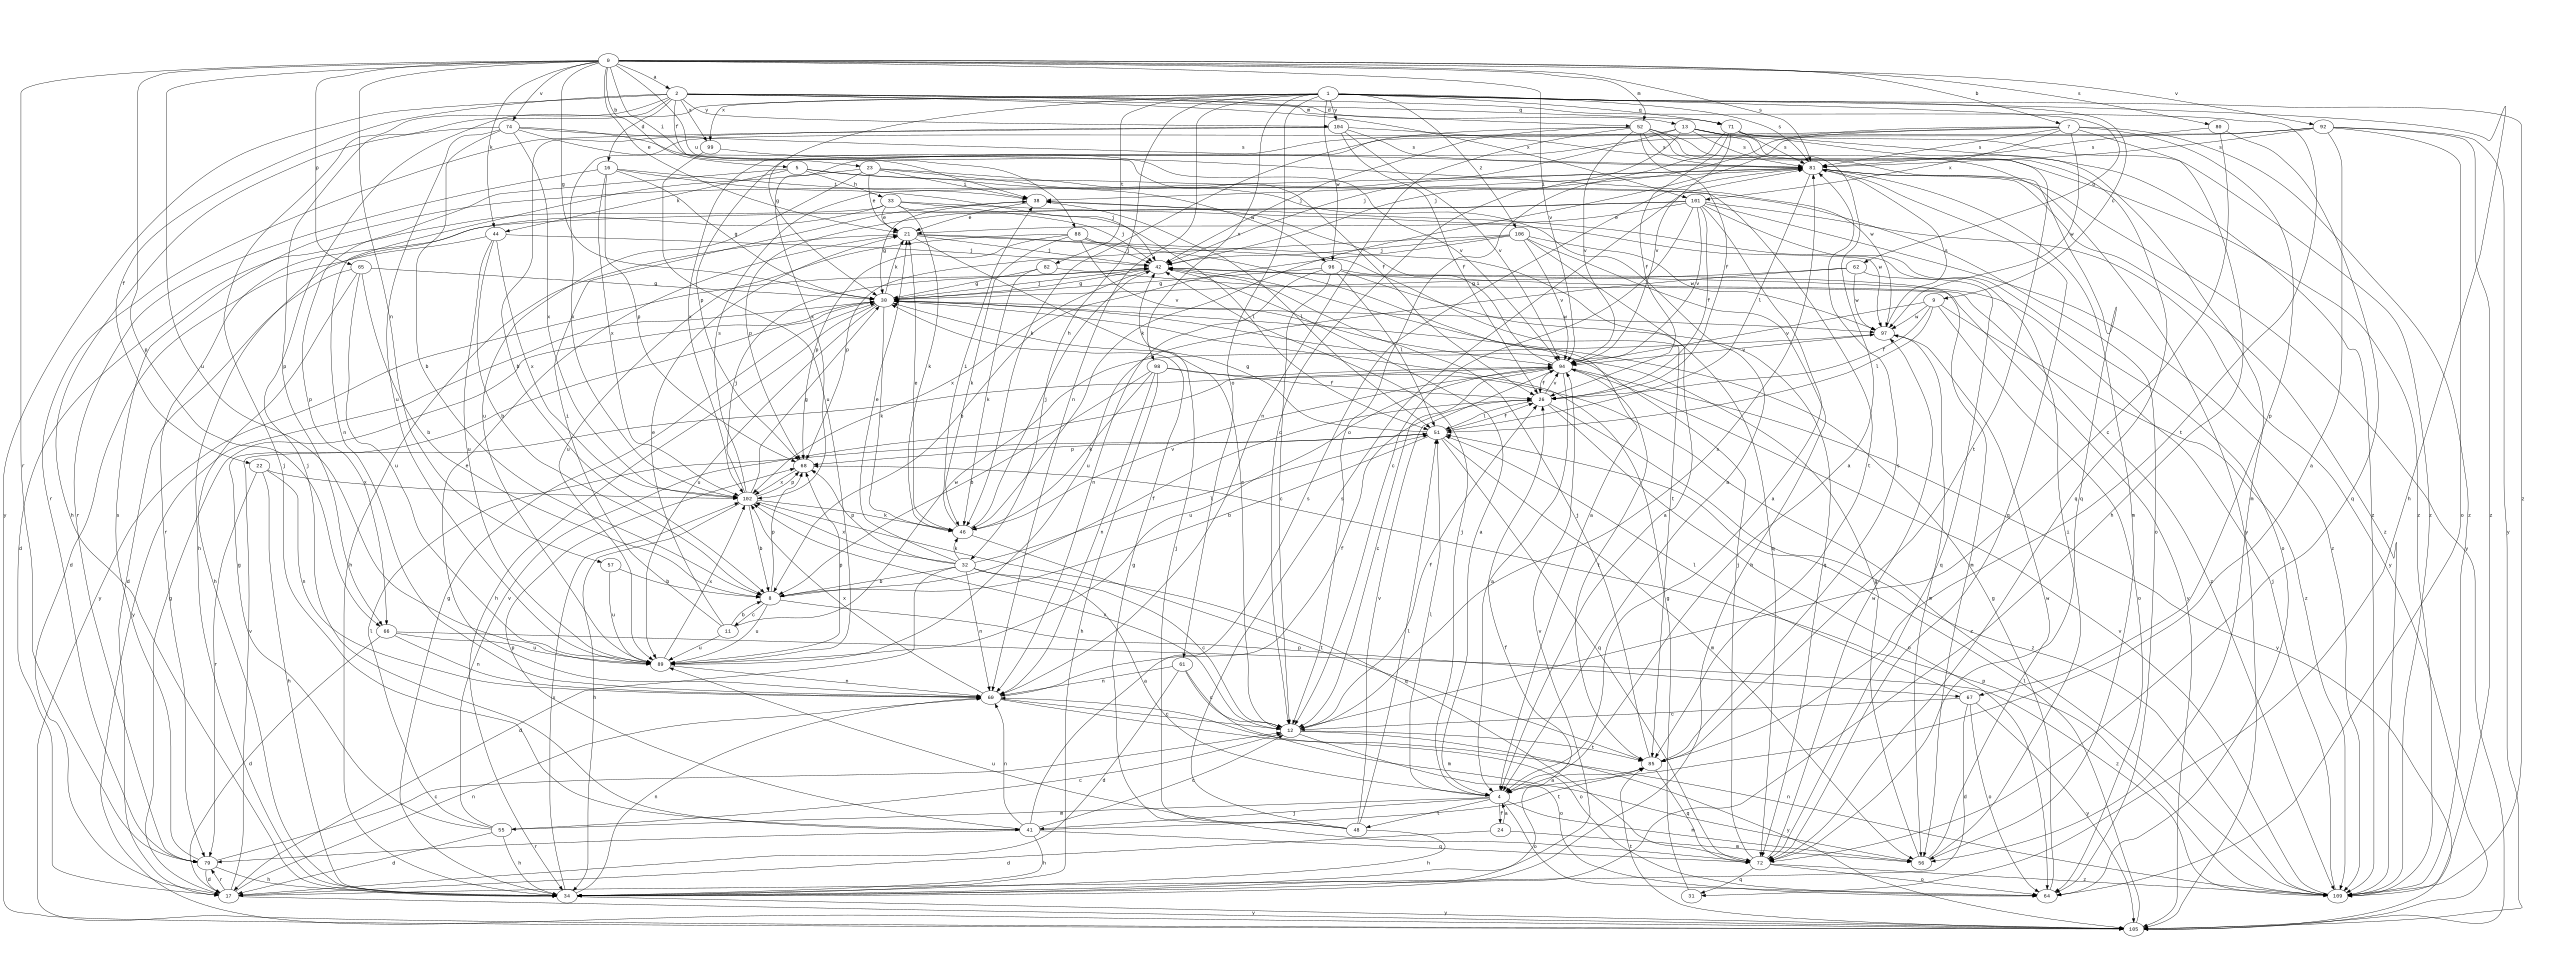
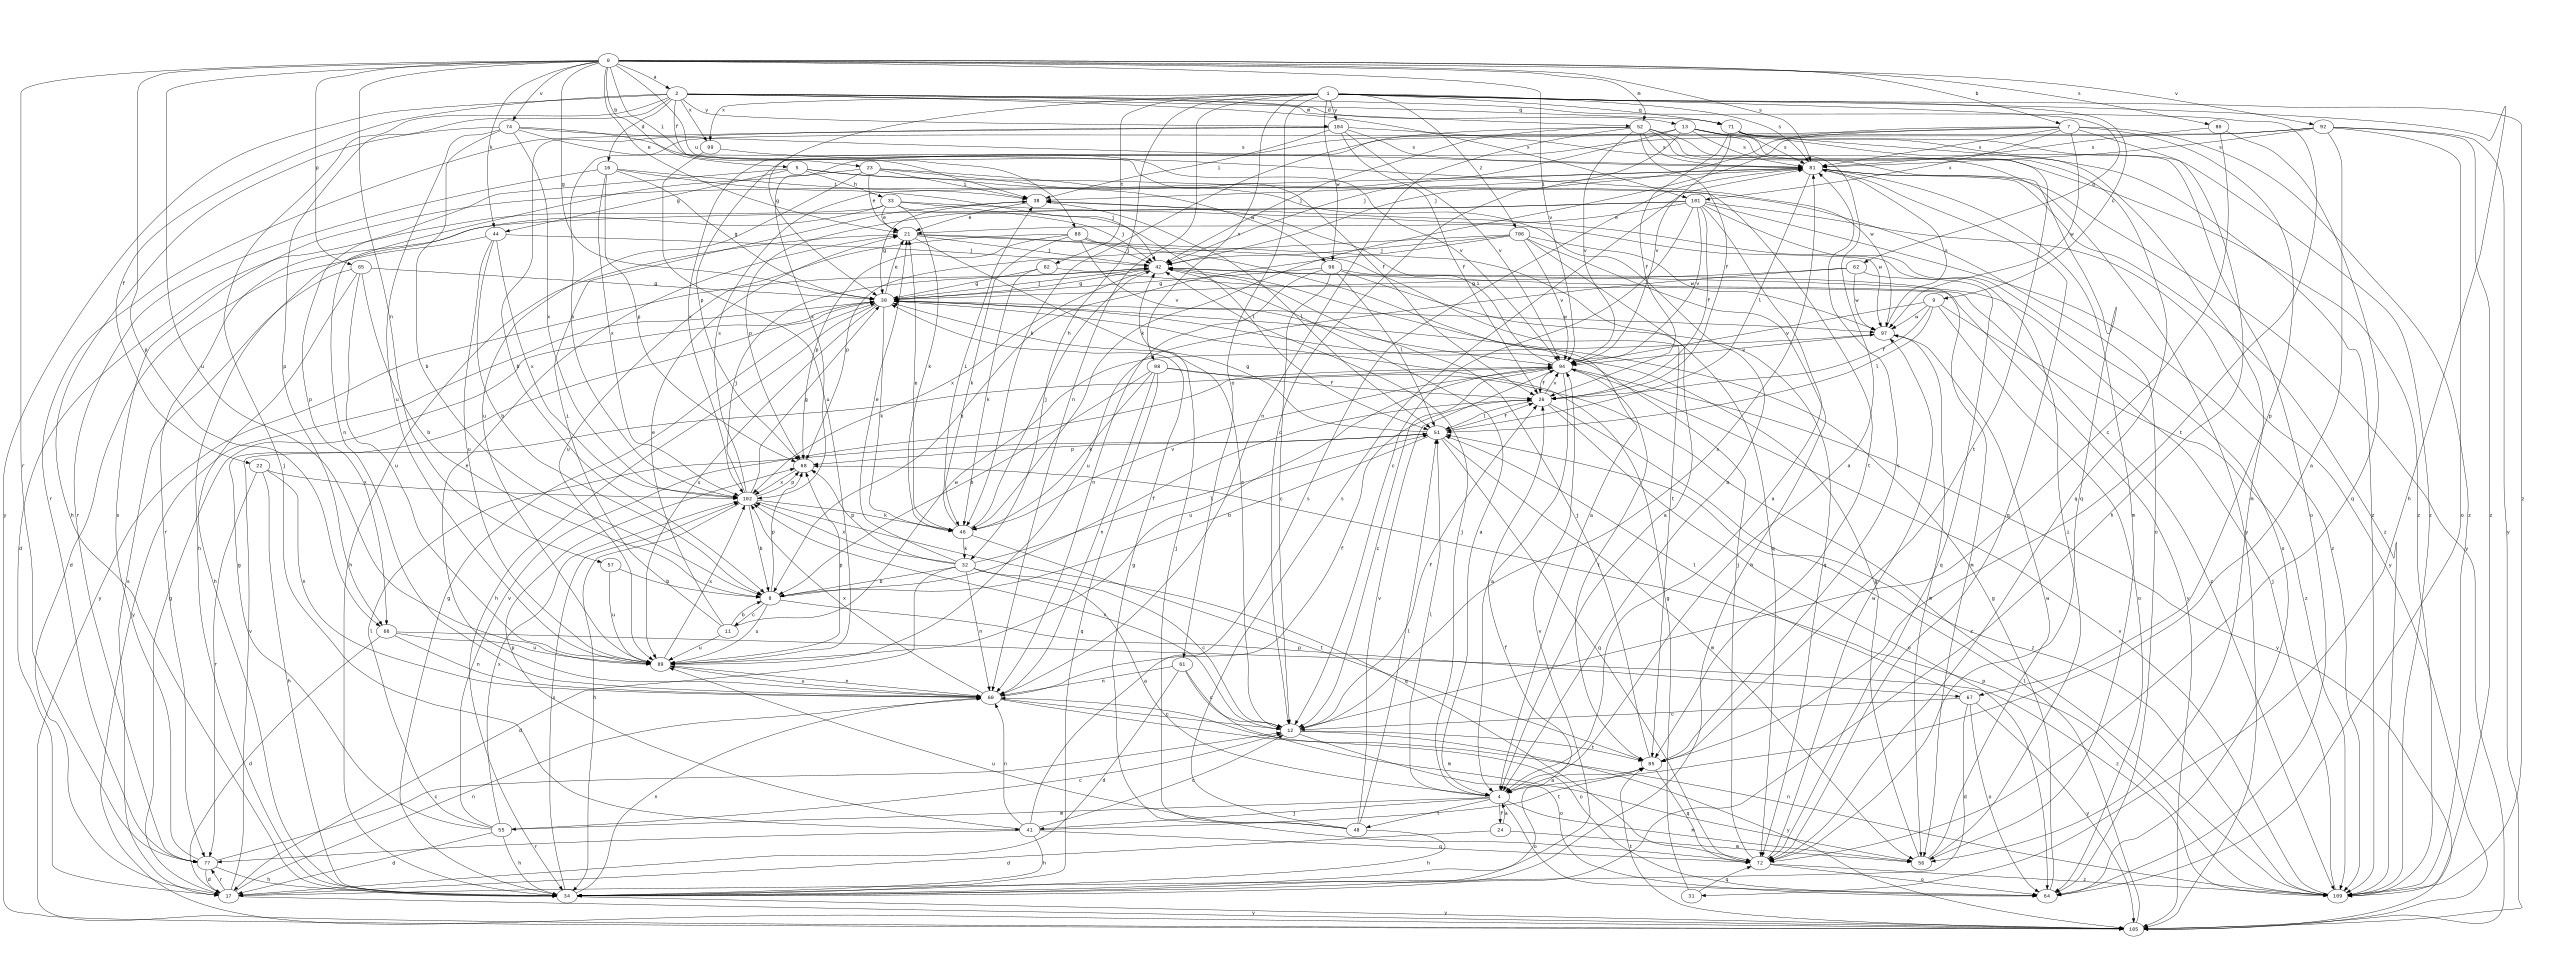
none -> (1190, 166)
(678, 201) -> (678, 201)
(1520, 234) -> (1520, 234)
(896, 267) -> (896, 267)
(304, 296) -> none
(1400, 336) -> (2258, 343)
(954, 549) -> (964, 547)
(128, 582) -> (128, 582)
none -> (541, 610)
(1082, 631) -> (1082, 631)
none -> (827, 686)
(207, 863) -> (207, 863)
(1733, 880) -> (1721, 879)
